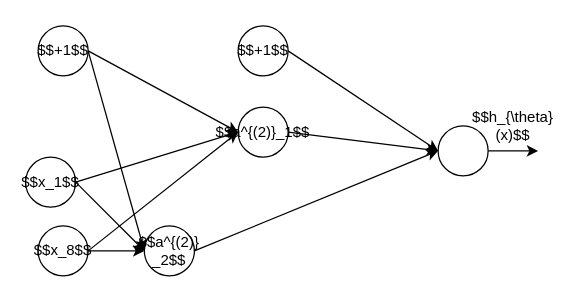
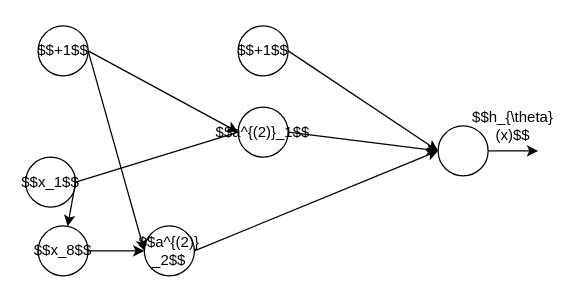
(229, 135) -> (232, 134)
(161, 193) -> none
(108, 214) -> (72, 201)
